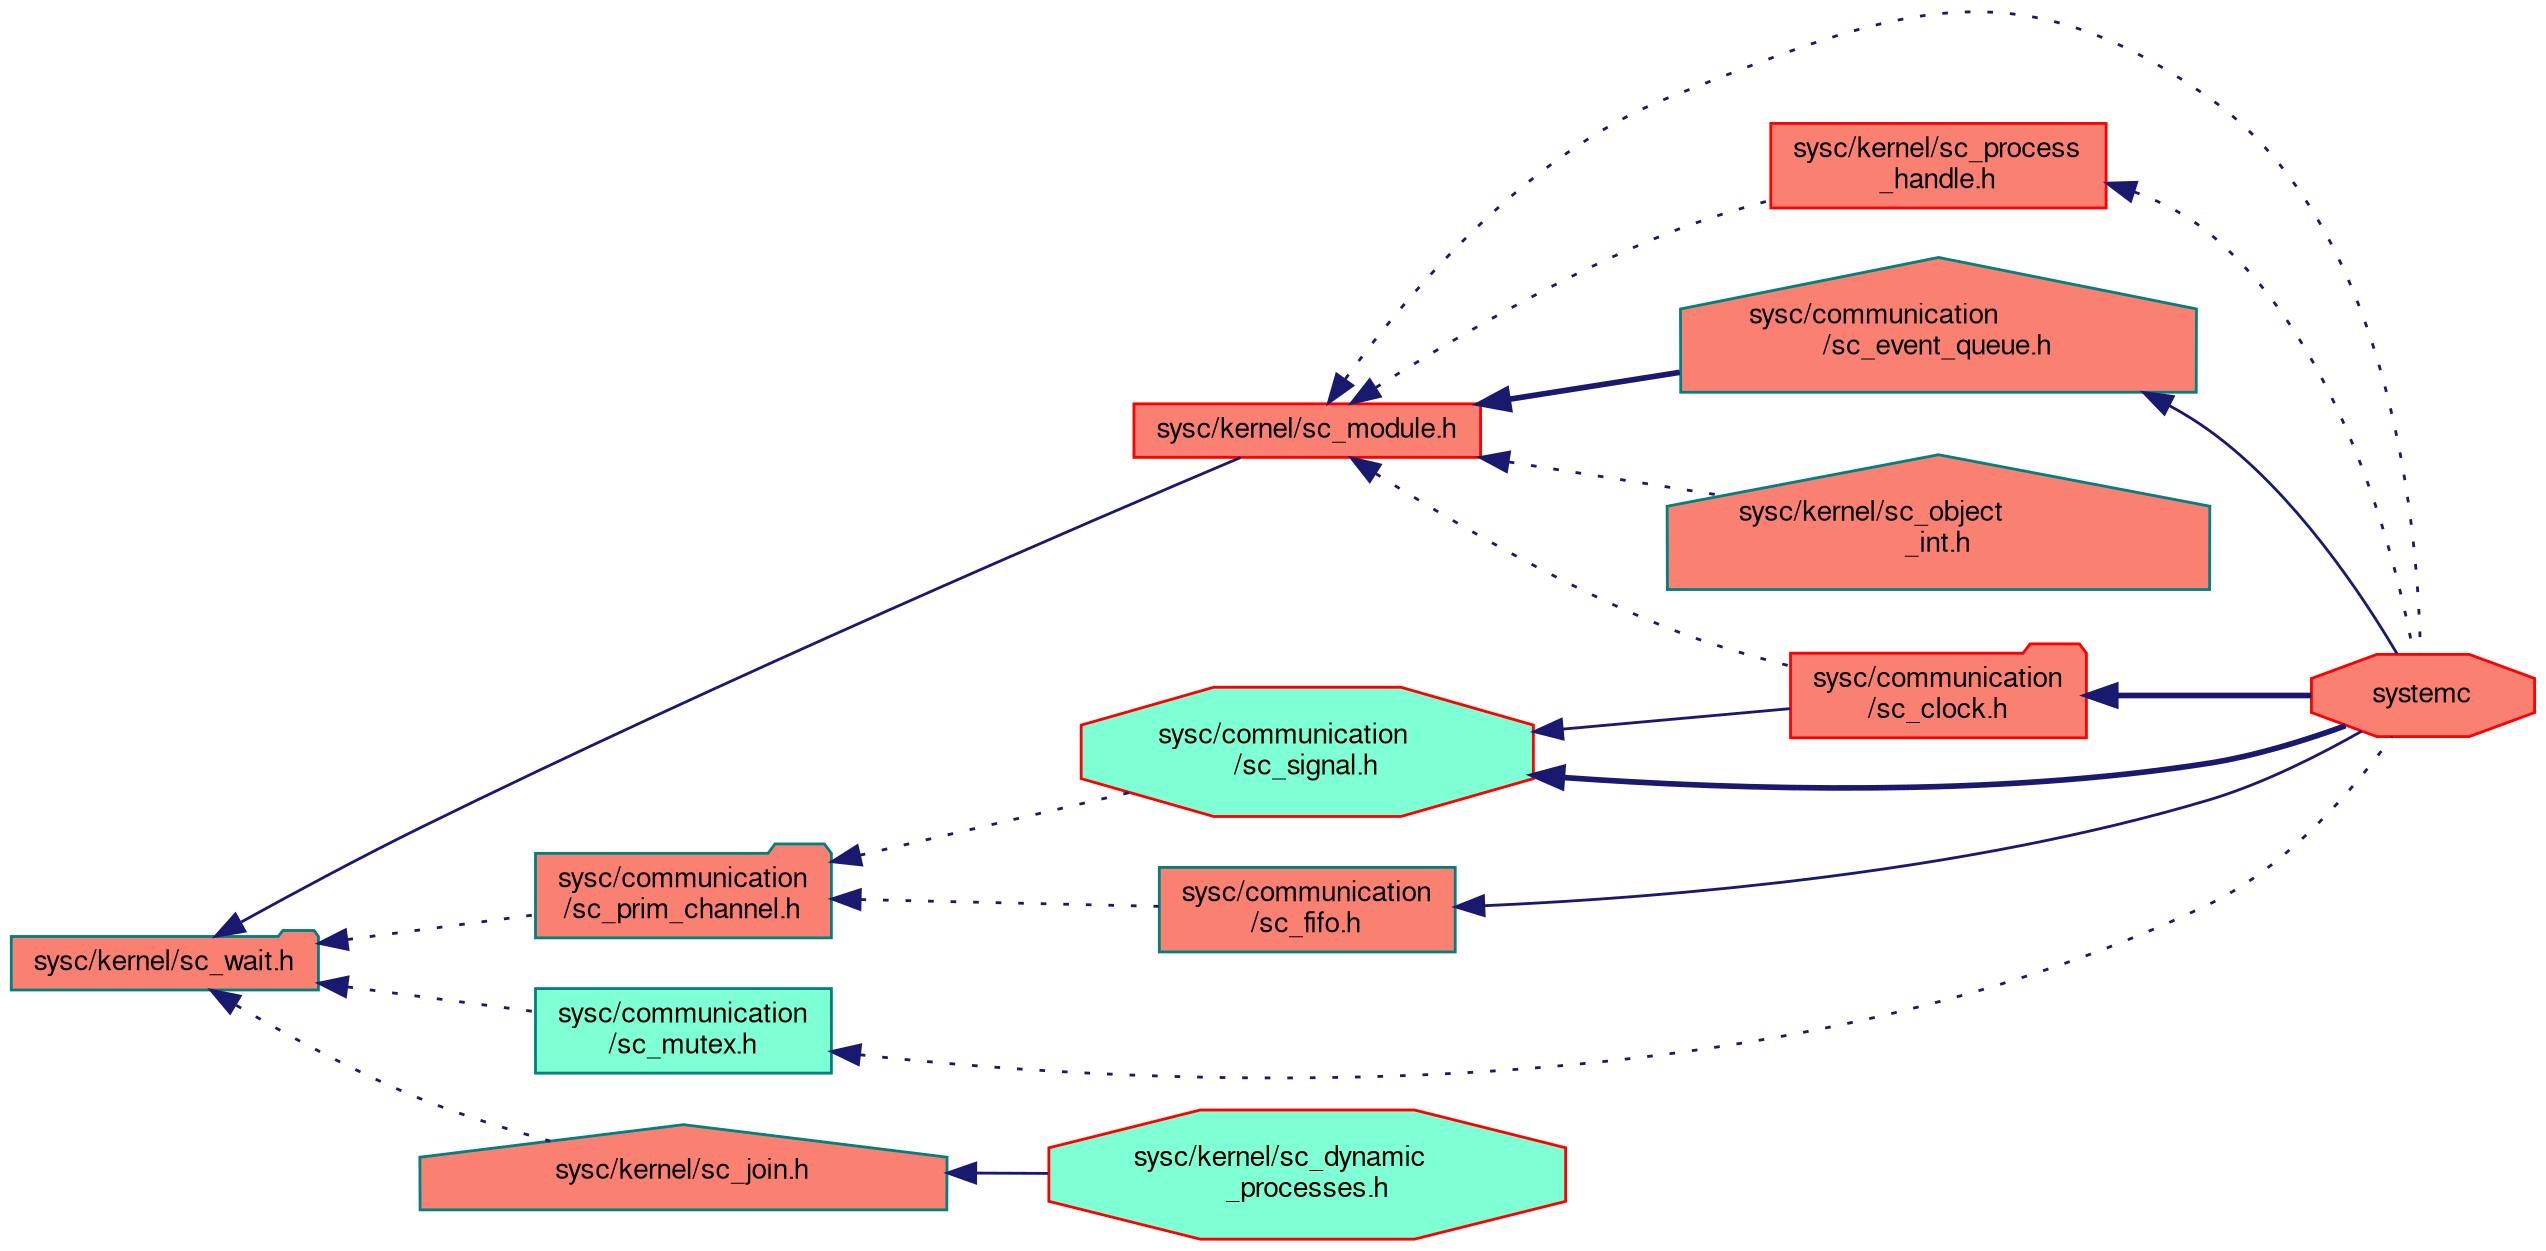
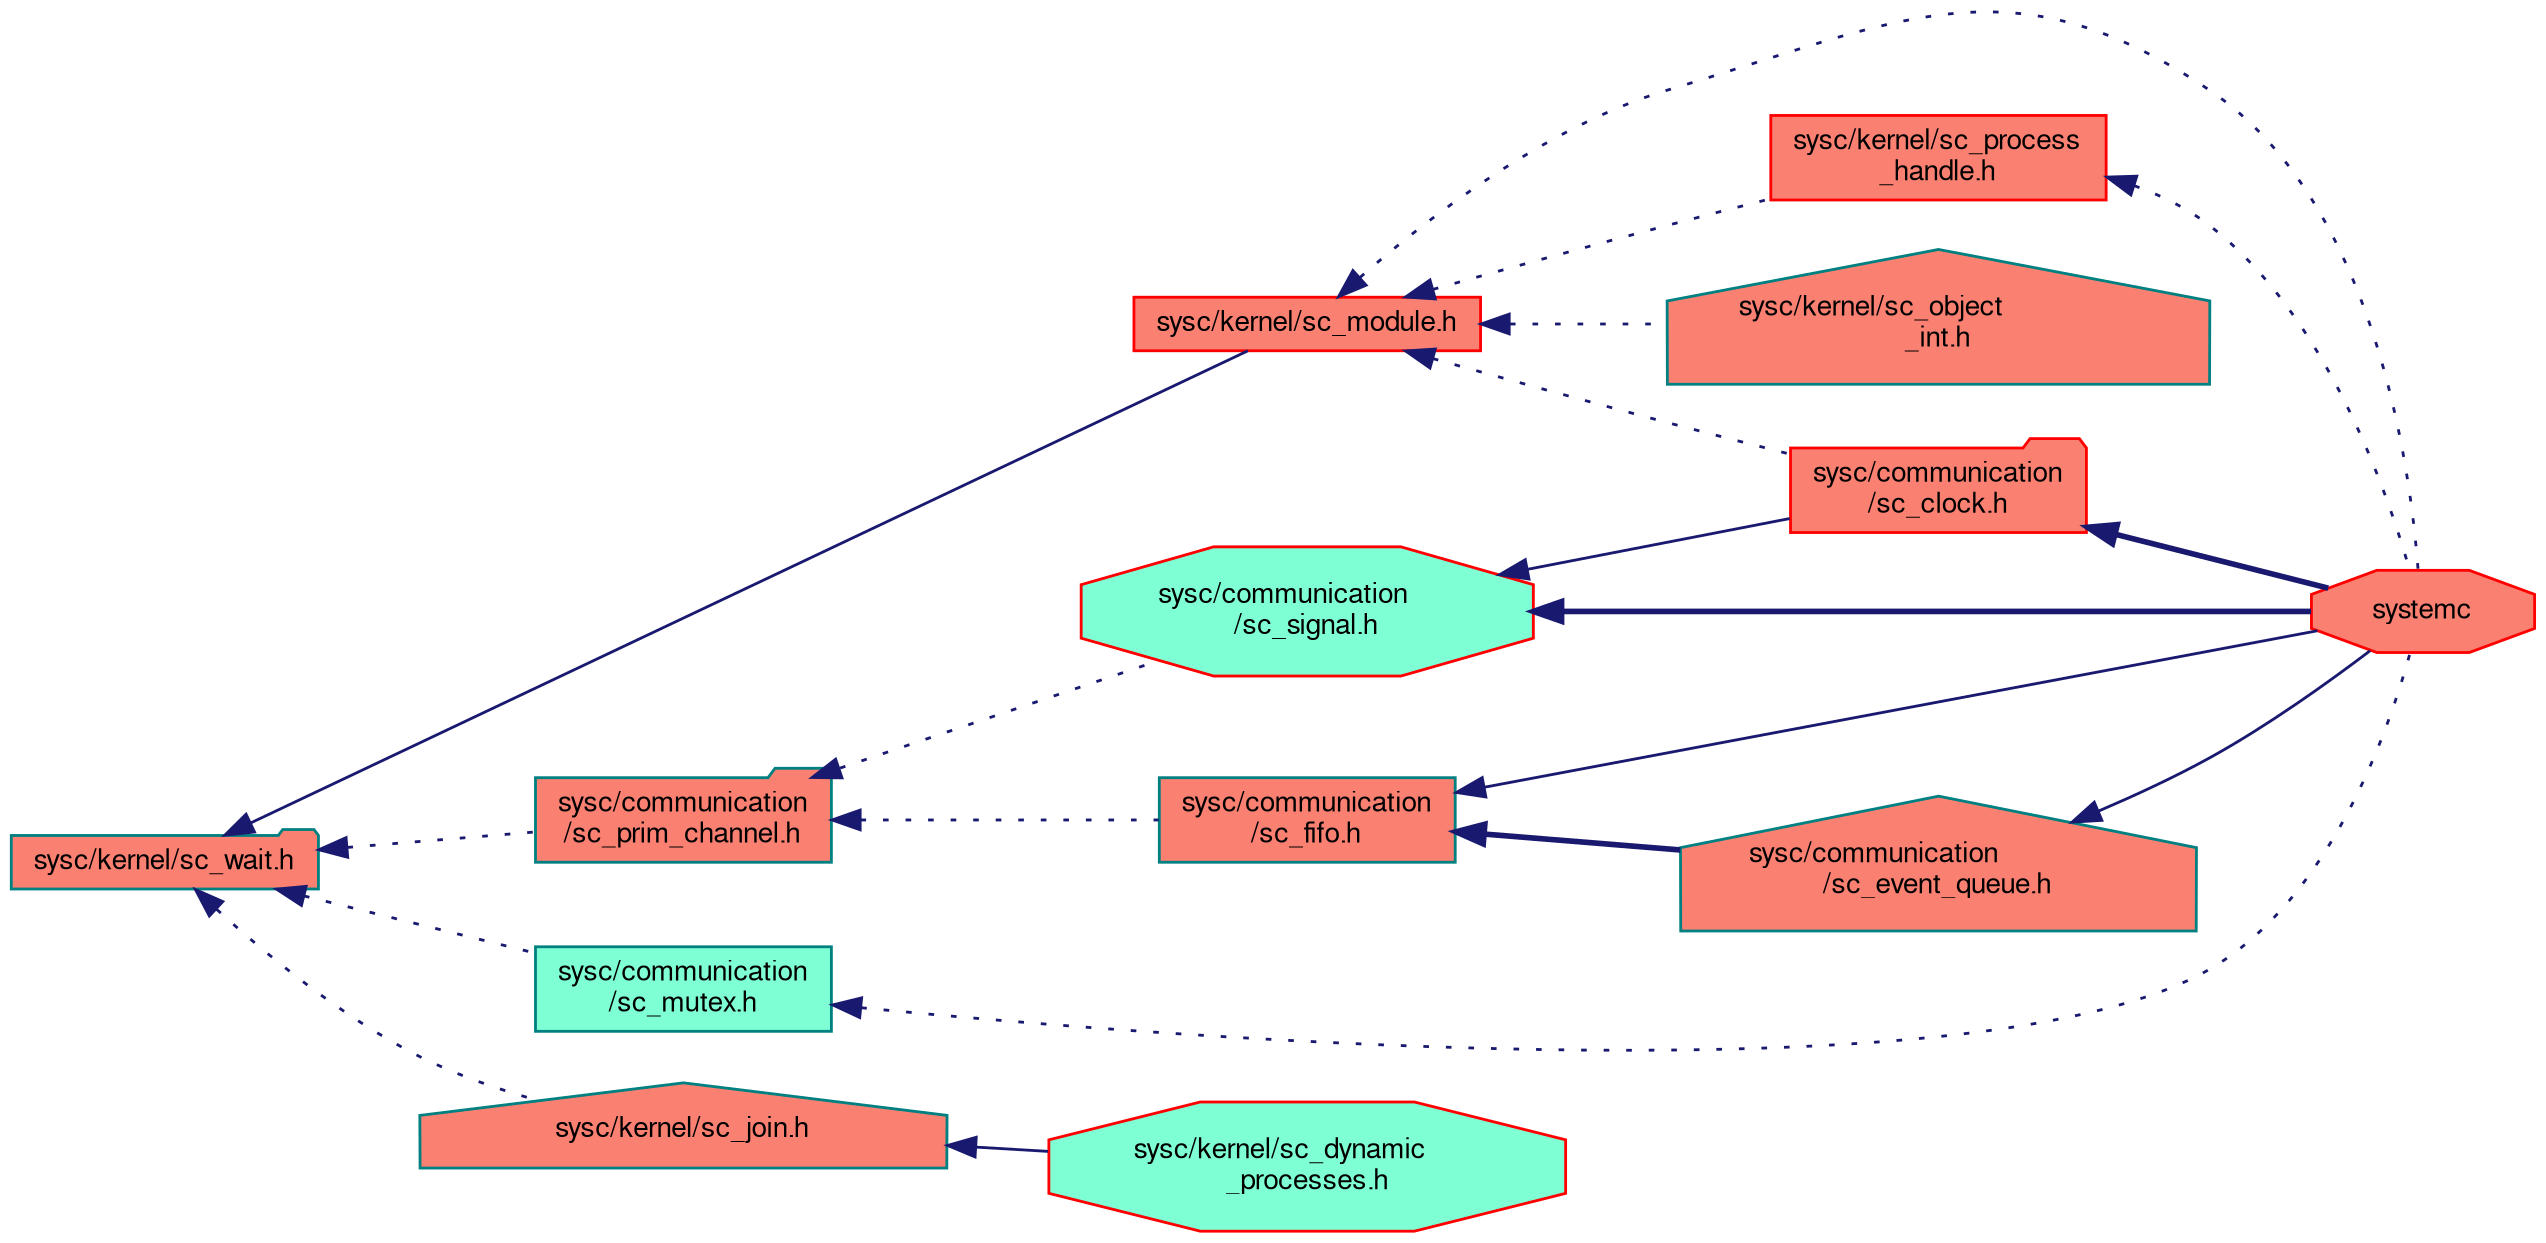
(1594, 386) -> (1582, 842)
